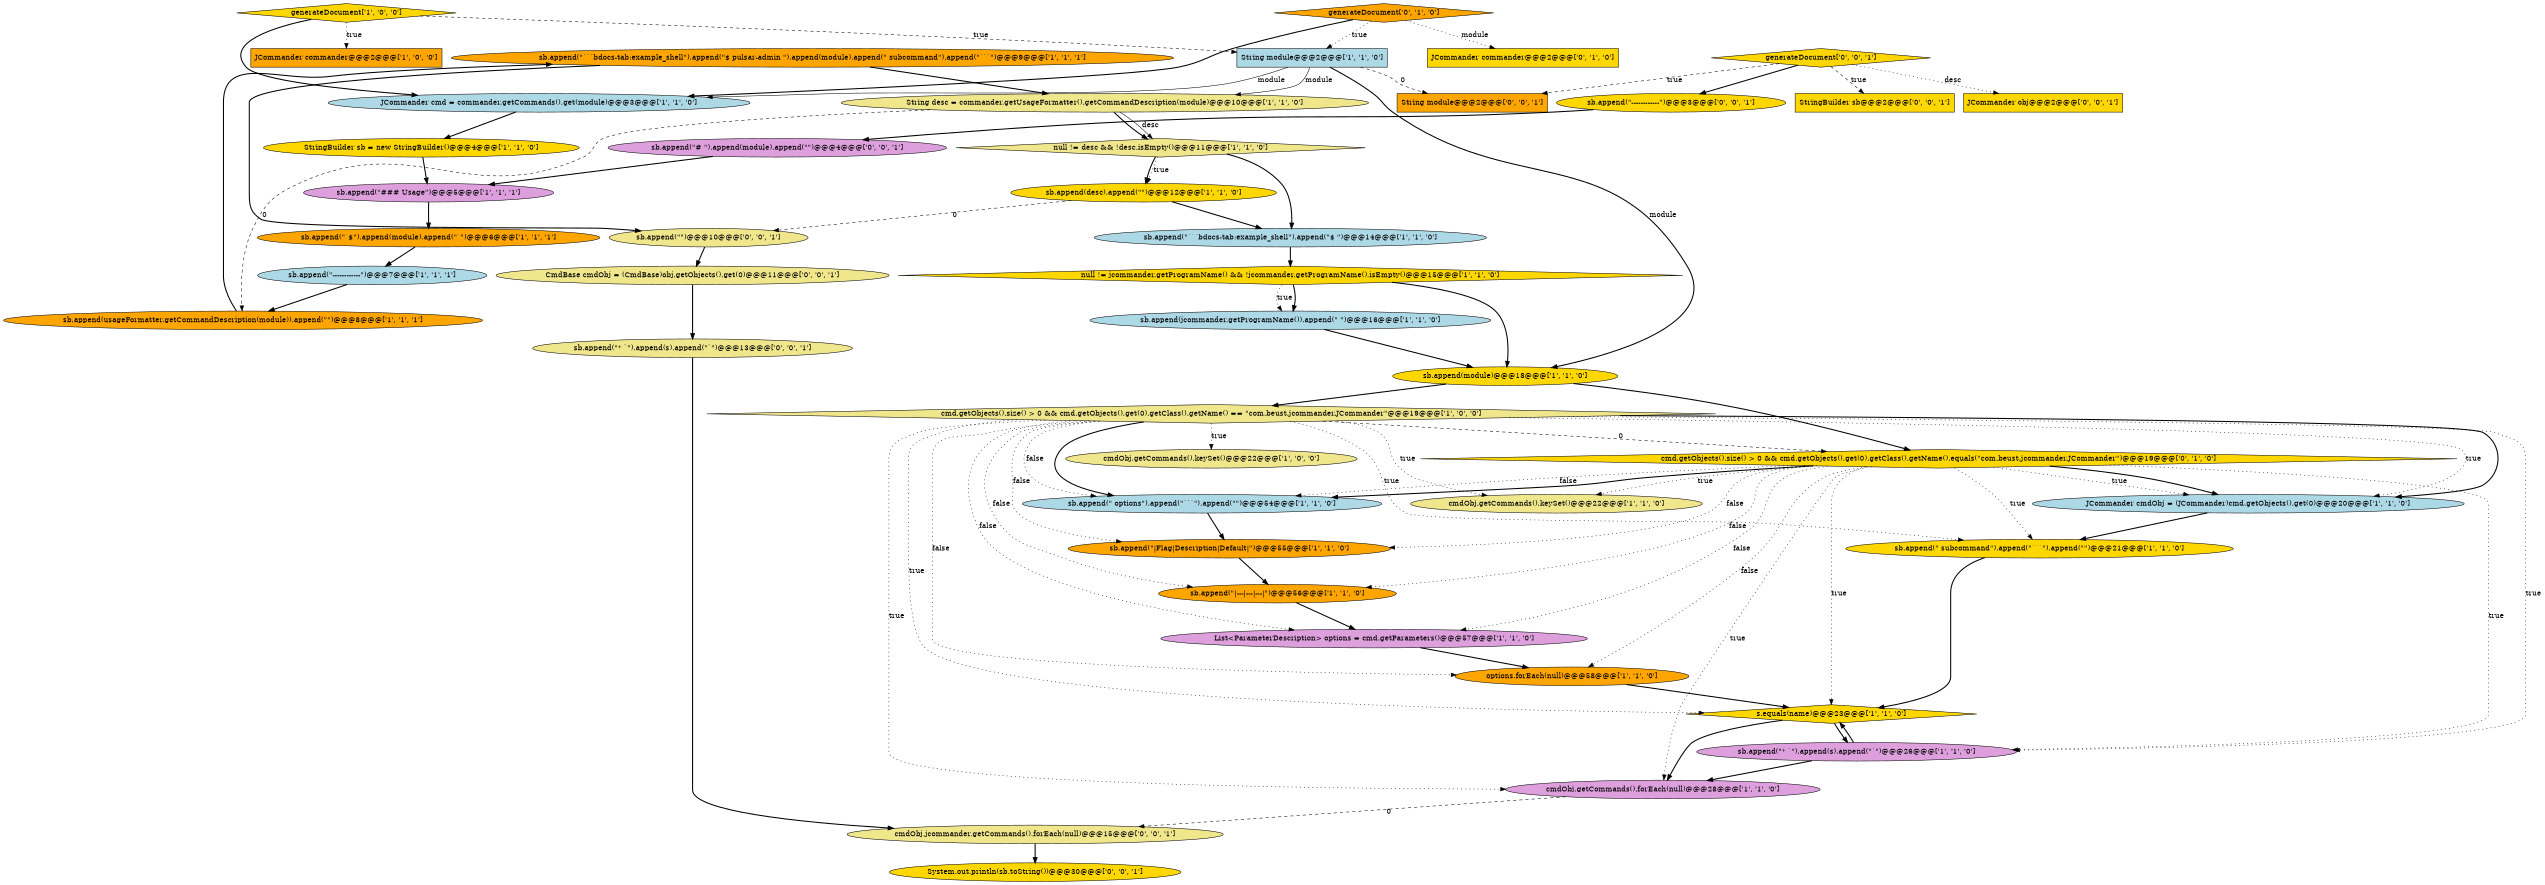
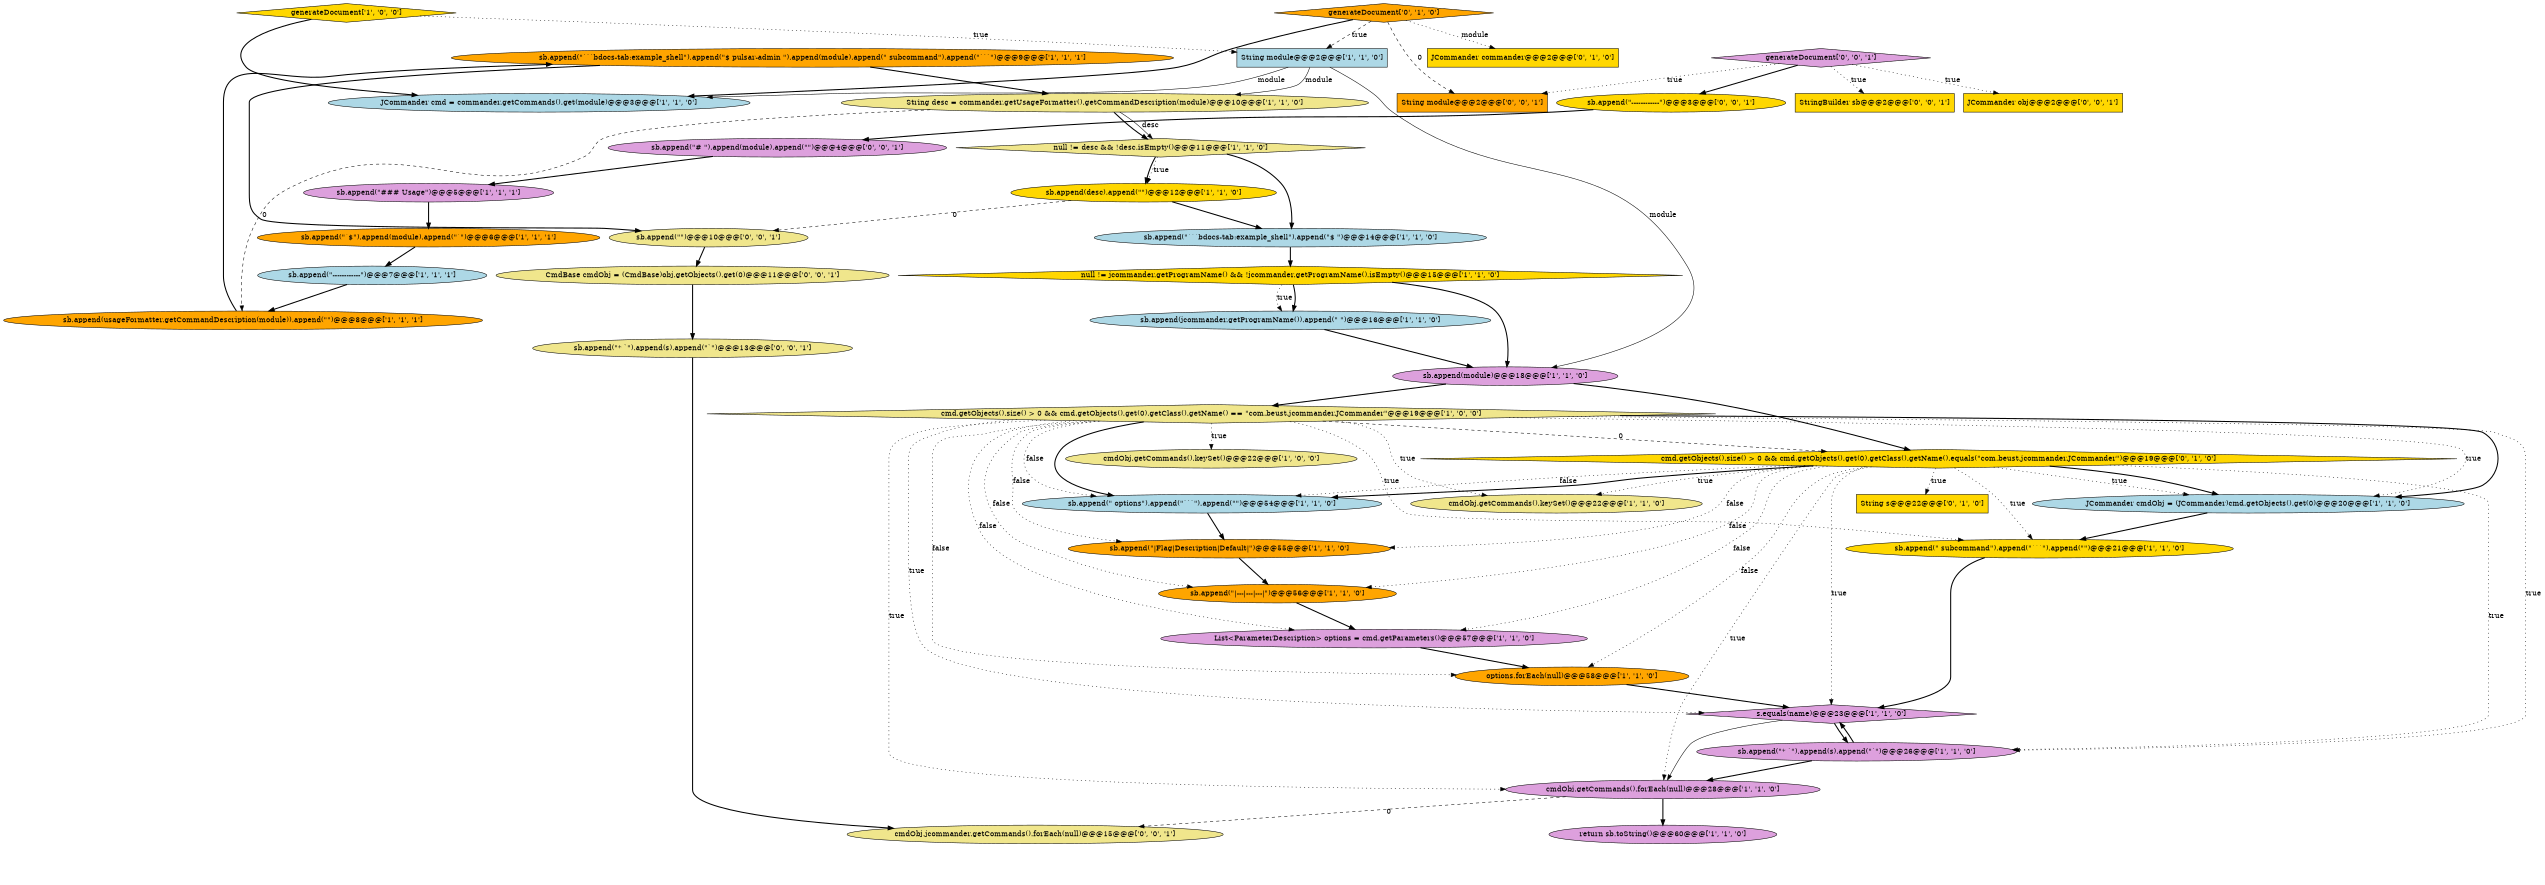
(826, 32) -> (826, 32)
(1351, 33) -> (1351, 33)
(346, 58) -> none
(1821, 58) -> (1821, 58)
(1392, 78) -> (1413, 62)
(1663, 78) -> (1663, 78)
(1845, 78) -> (1845, 78)
(1953, 80) -> (1953, 80)
(421, 148) -> none
(1604, 190) -> (1604, 190)
(1505, 376) -> (1505, 376)
none -> (1922, 504)
(1831, 714) -> (1831, 714)
(1717, 733) -> (1717, 733)
none -> (1663, 834)
(1035, 872) -> none
